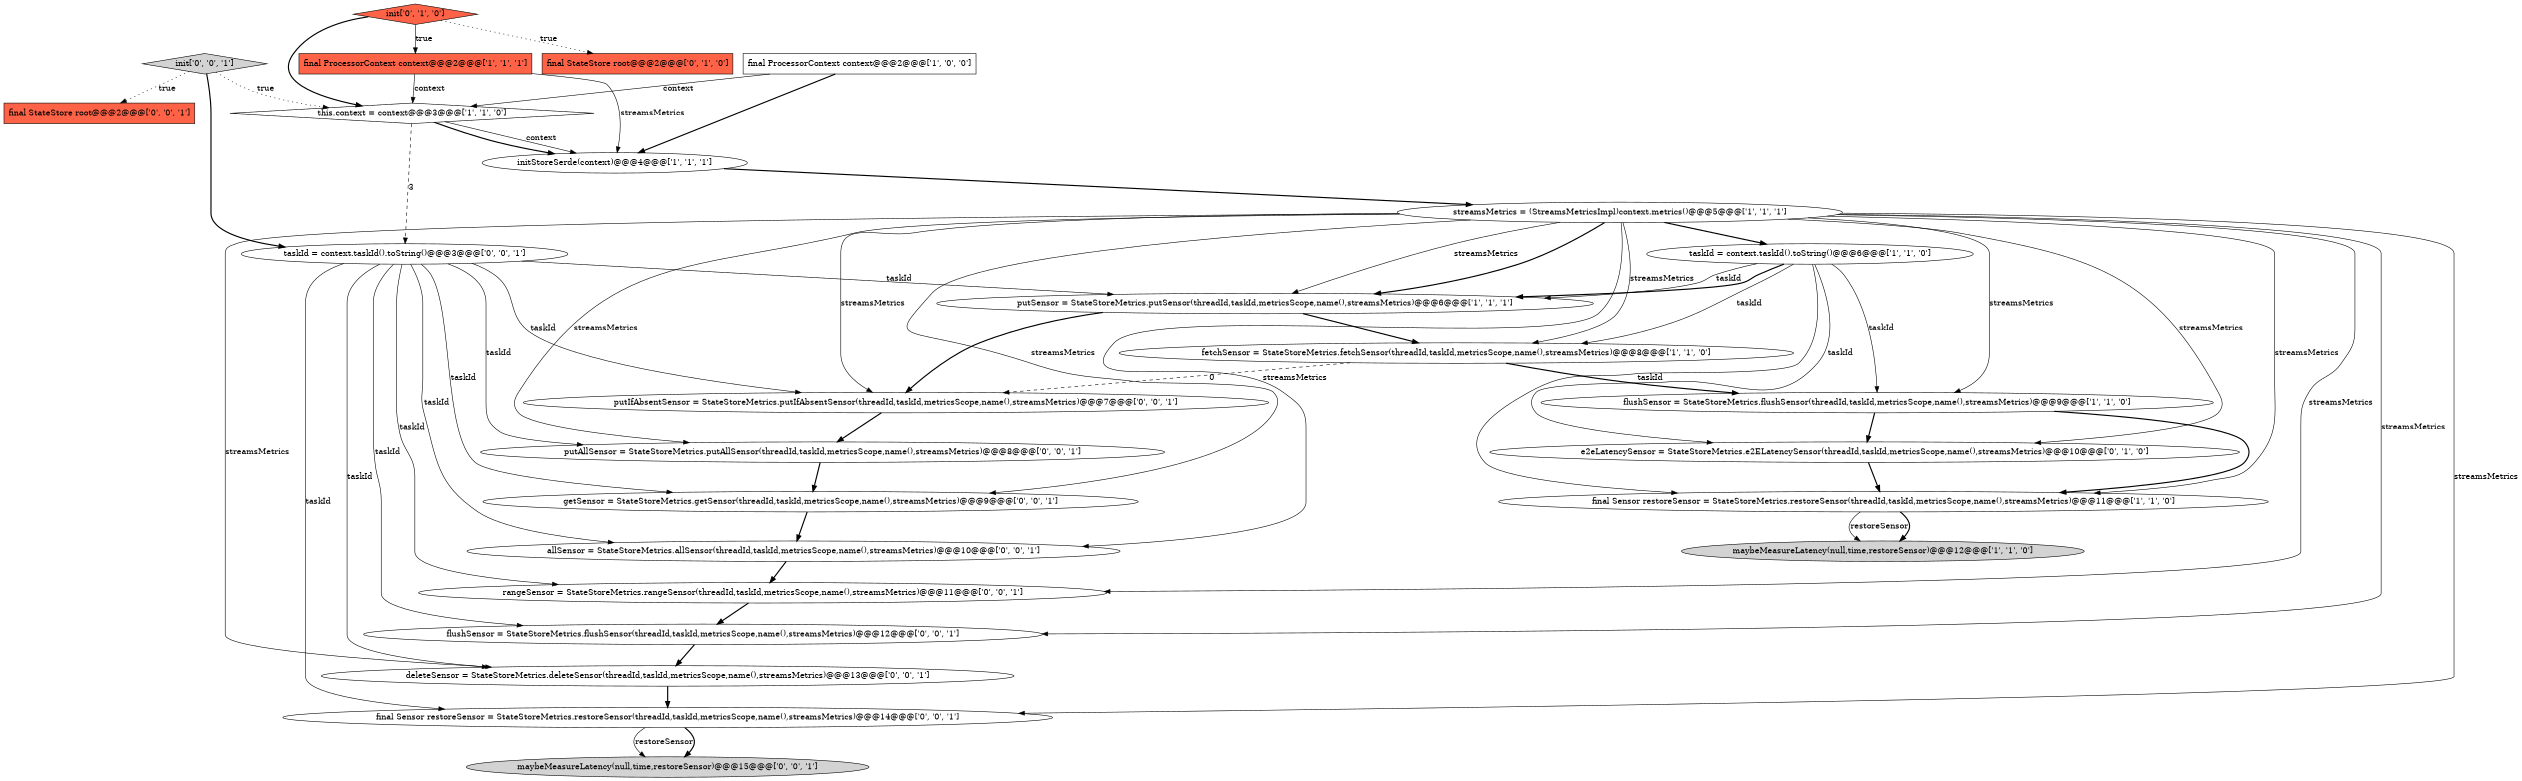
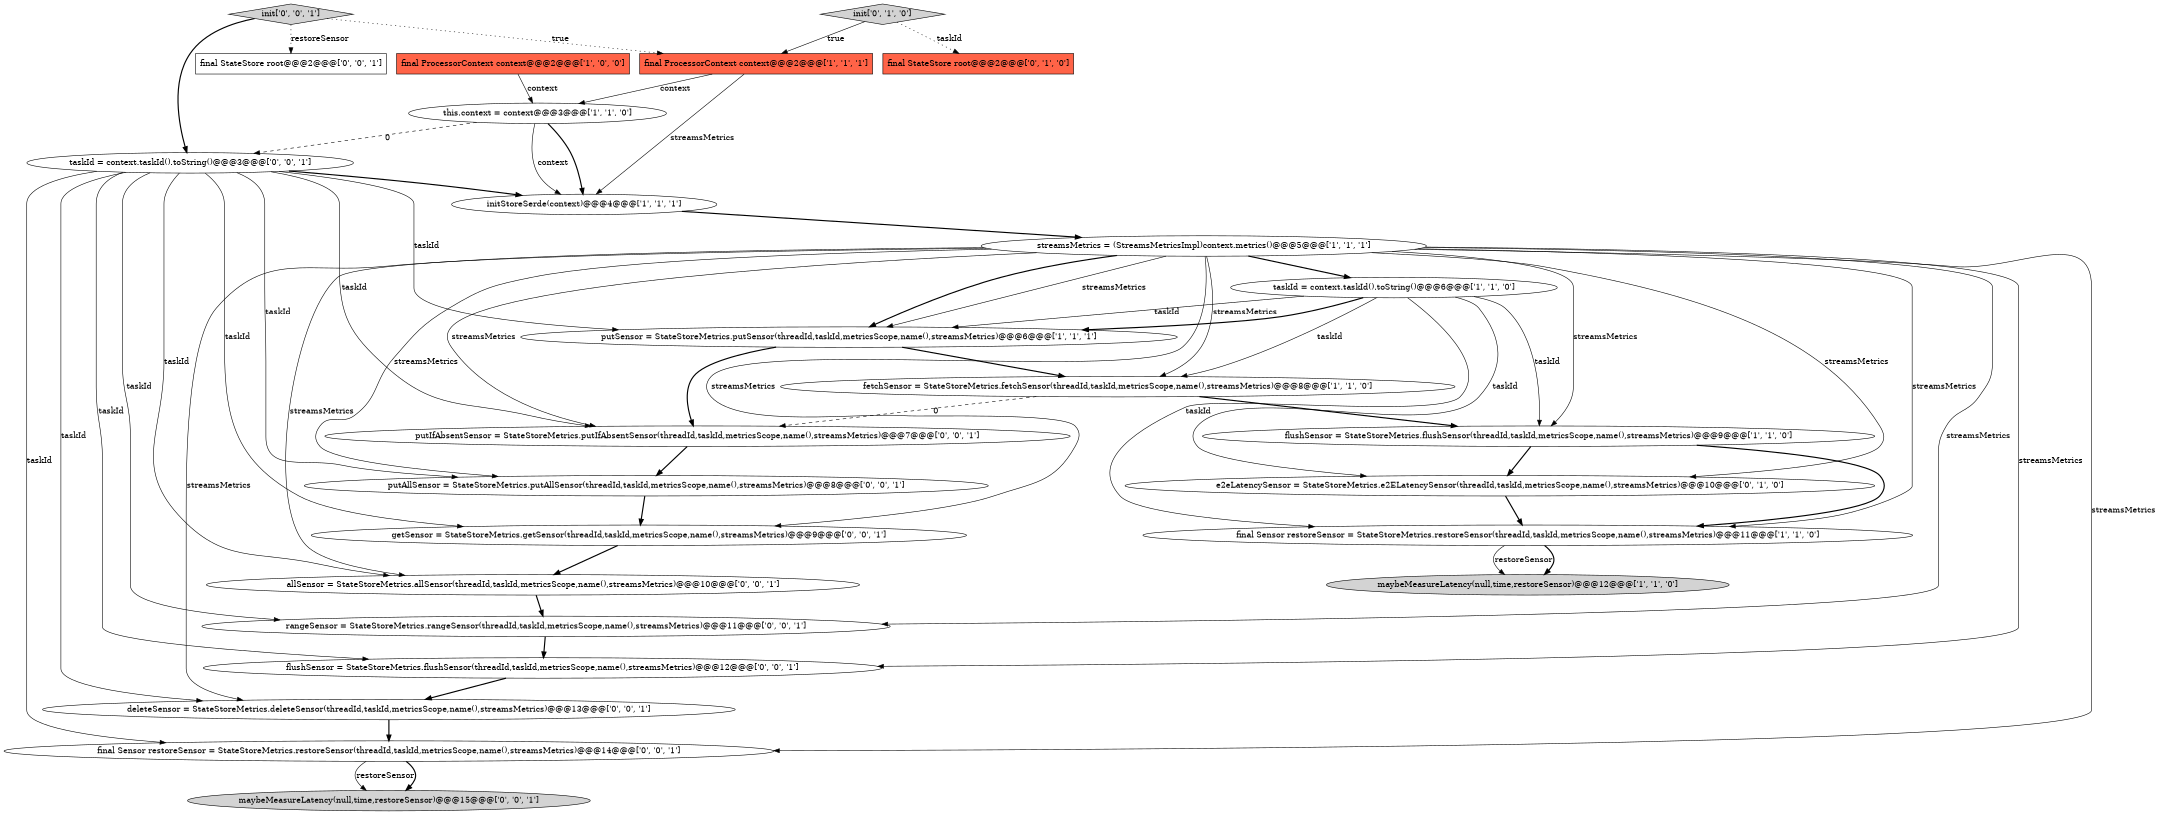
(415, 14) -> (883, 14)
(549, 39) -> (949, 39)
(291, 58) -> none
(860, 64) -> (513, 64)
(167, 89) -> (320, 39)
(267, 96) -> (492, 36)
(740, 112) -> (403, 181)
(99, 113) -> (291, 64)
(412, 113) -> (538, 113)
(411, 188) -> (388, 138)
